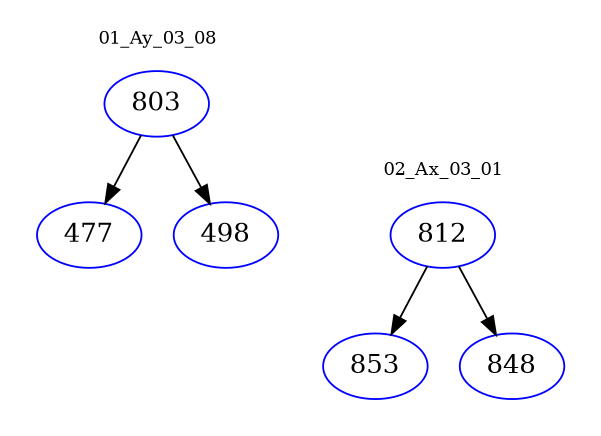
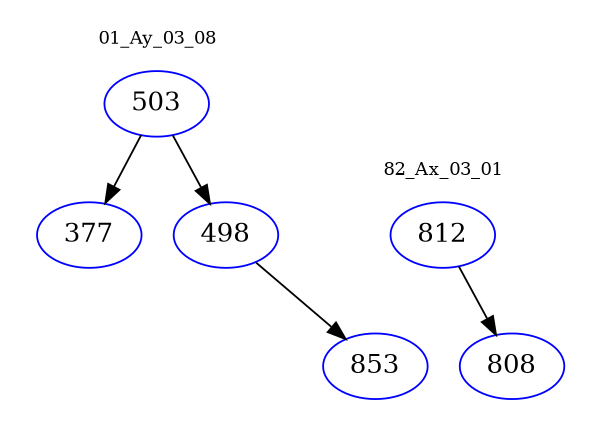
(157, 104) -> (157, 104)
(444, 170) -> (444, 170)
(89, 235) -> (89, 235)
(414, 292) -> (294, 295)
(512, 366) -> (512, 366)
